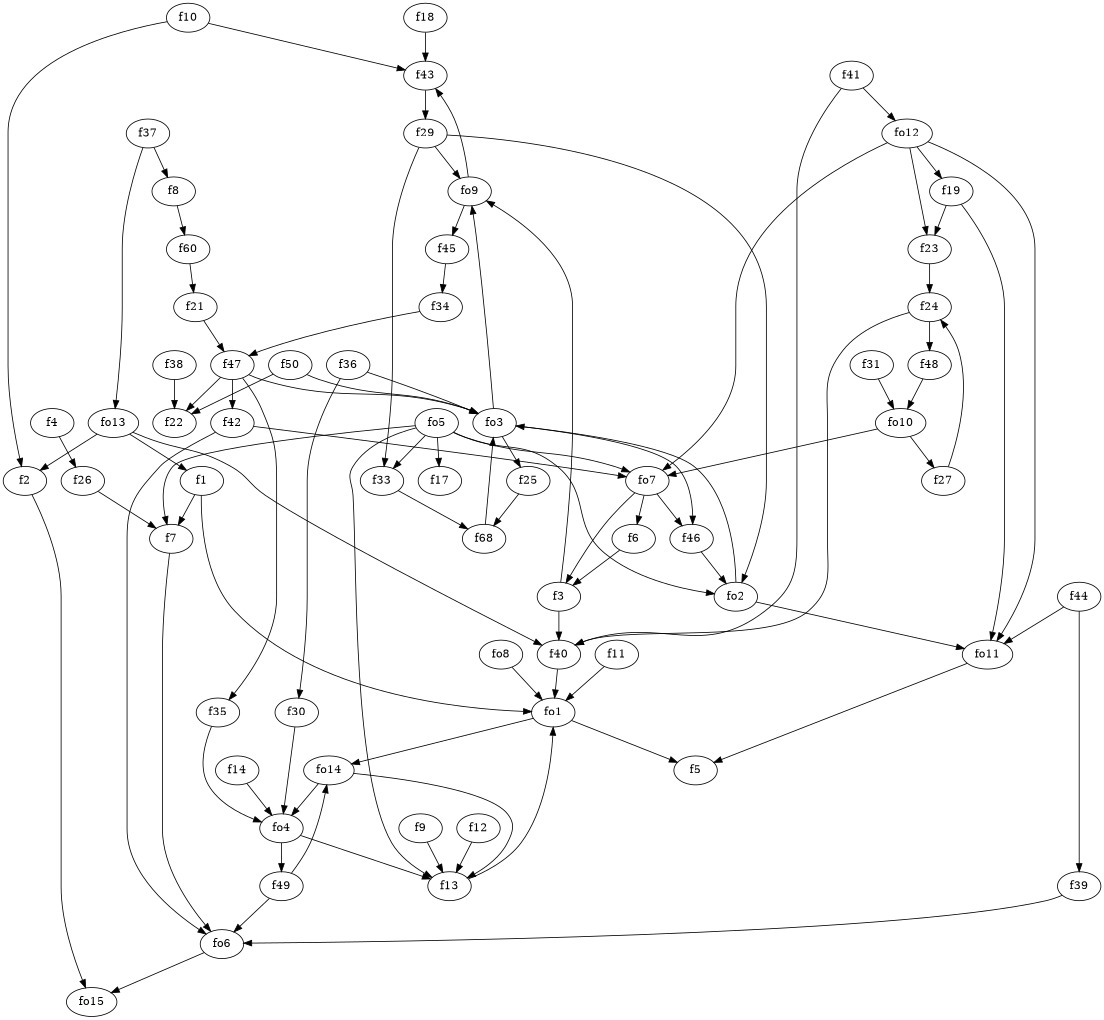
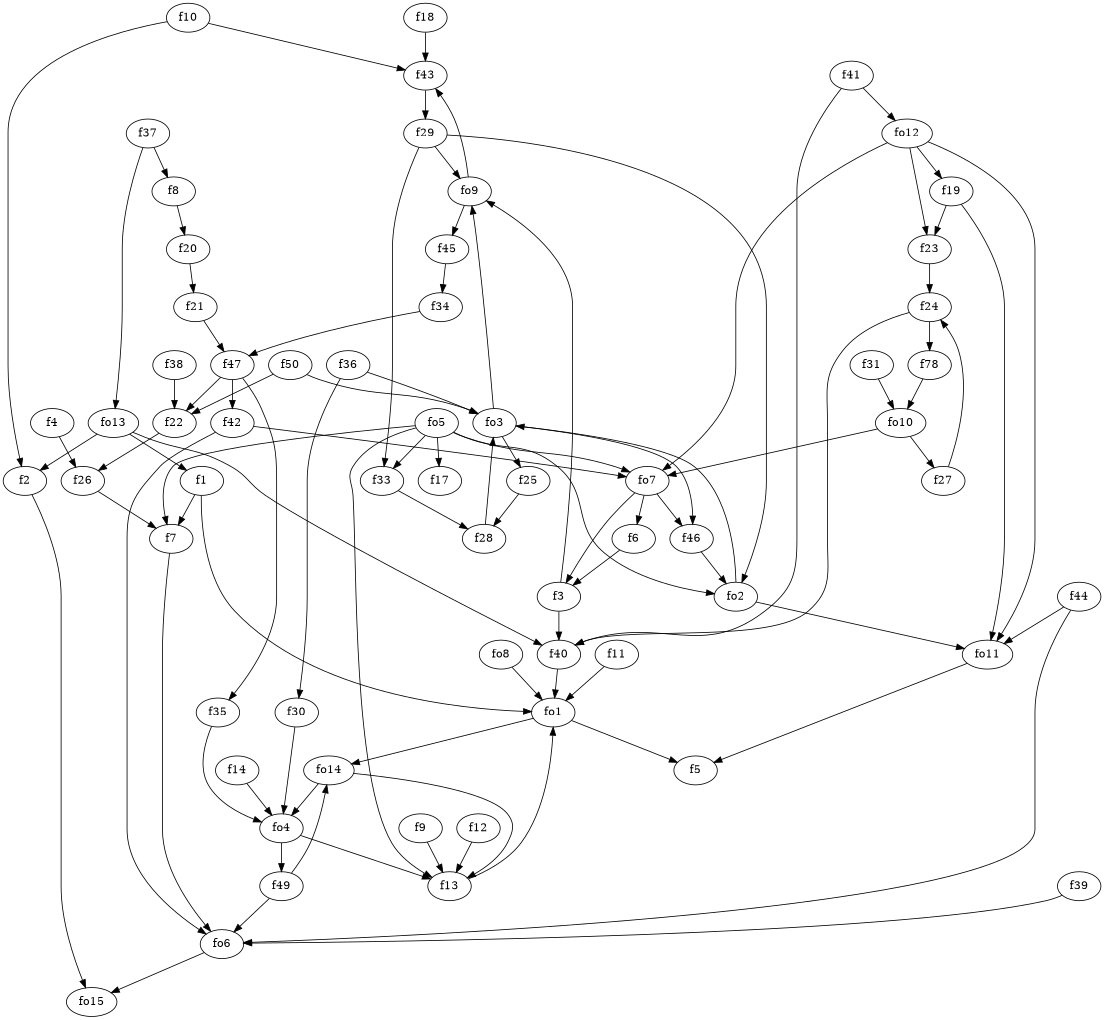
(188, 249) -> (188, 249)
(930, 365) -> (930, 365)
(354, 394) -> none
none -> (132, 450)
(484, 539) -> (484, 539)
(1079, 737) -> (764, 906)
